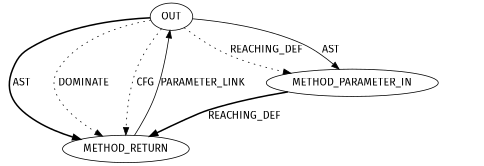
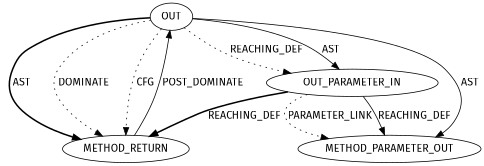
(203, 83) -> (203, 83)
(352, 83) -> (352, 83)
none -> (390, 149)
